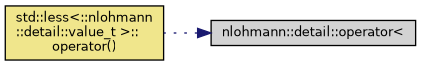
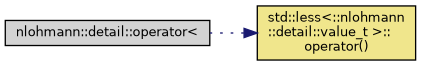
(181, 33) -> (227, 33)
